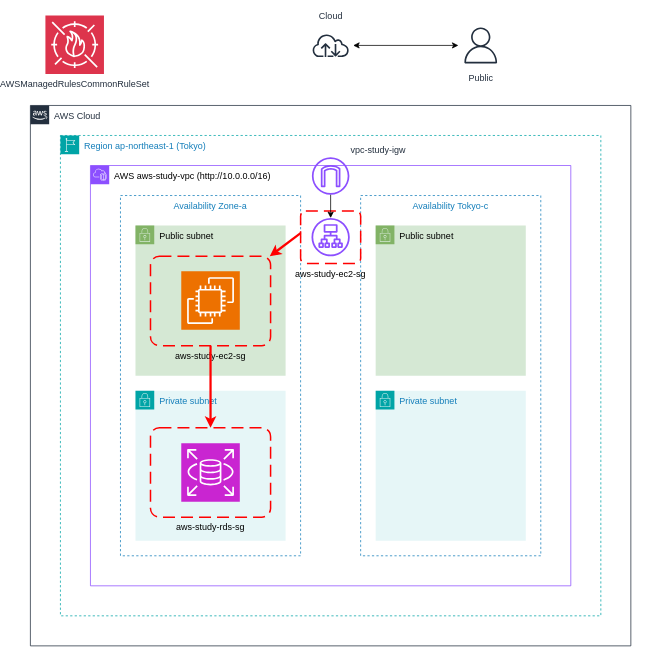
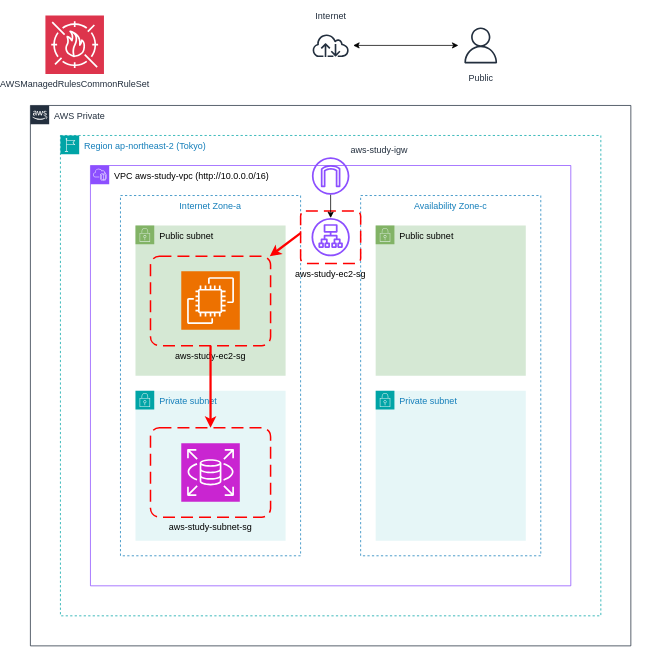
(331, 15) -> (331, 15)
(75, 116) -> (80, 116)
(154, 146) -> (154, 146)
(382, 149) -> (382, 149)
(203, 176) -> (203, 176)
(210, 206) -> (210, 206)
(450, 206) -> (450, 206)
(210, 527) -> (210, 527)
